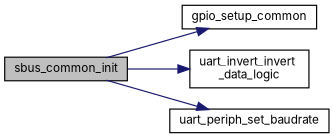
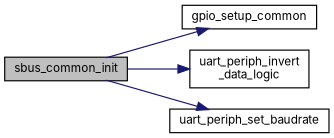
(249, 69) -> (249, 69)
